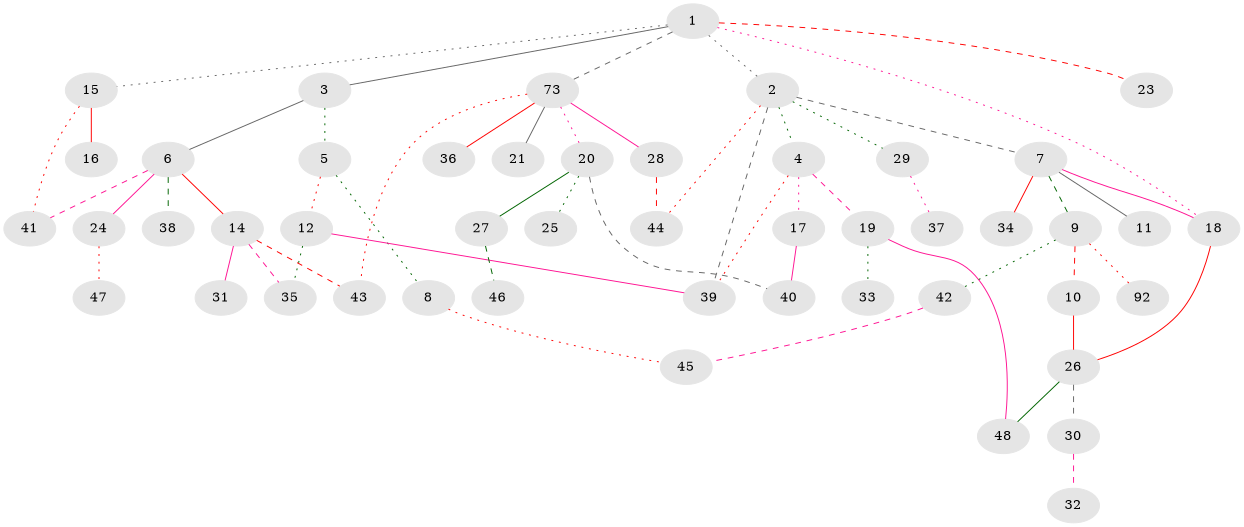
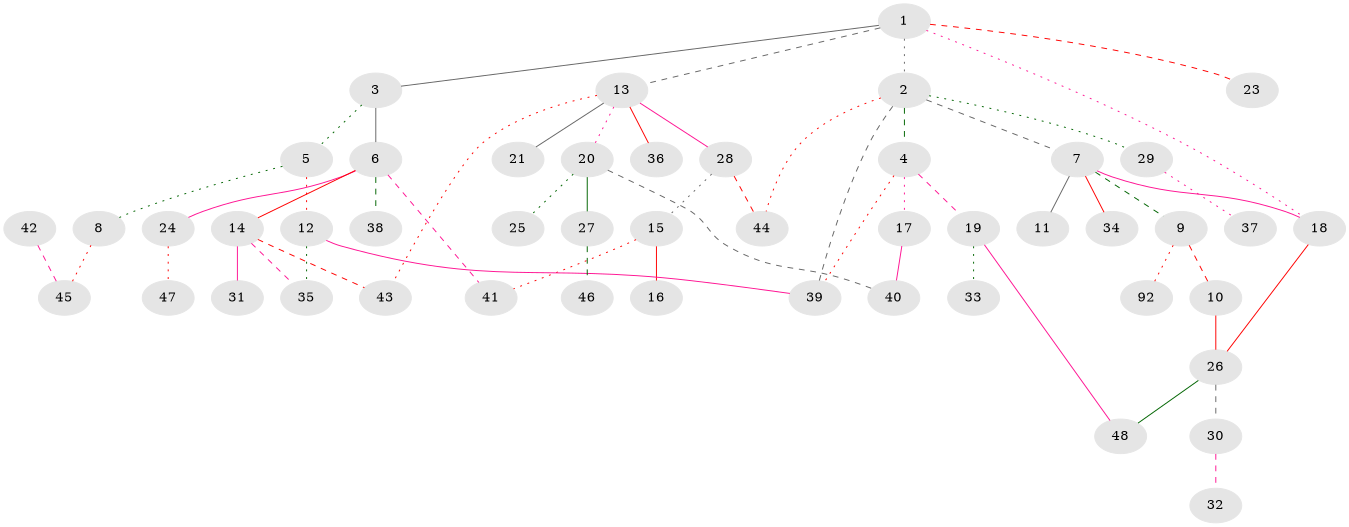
(392, 56) -> (691, 194)
(553, 90) -> (622, 90)
(786, 125) -> (904, 125)
(1010, 263) -> none
